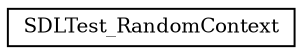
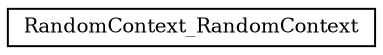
(151, 27) -> (191, 27)
